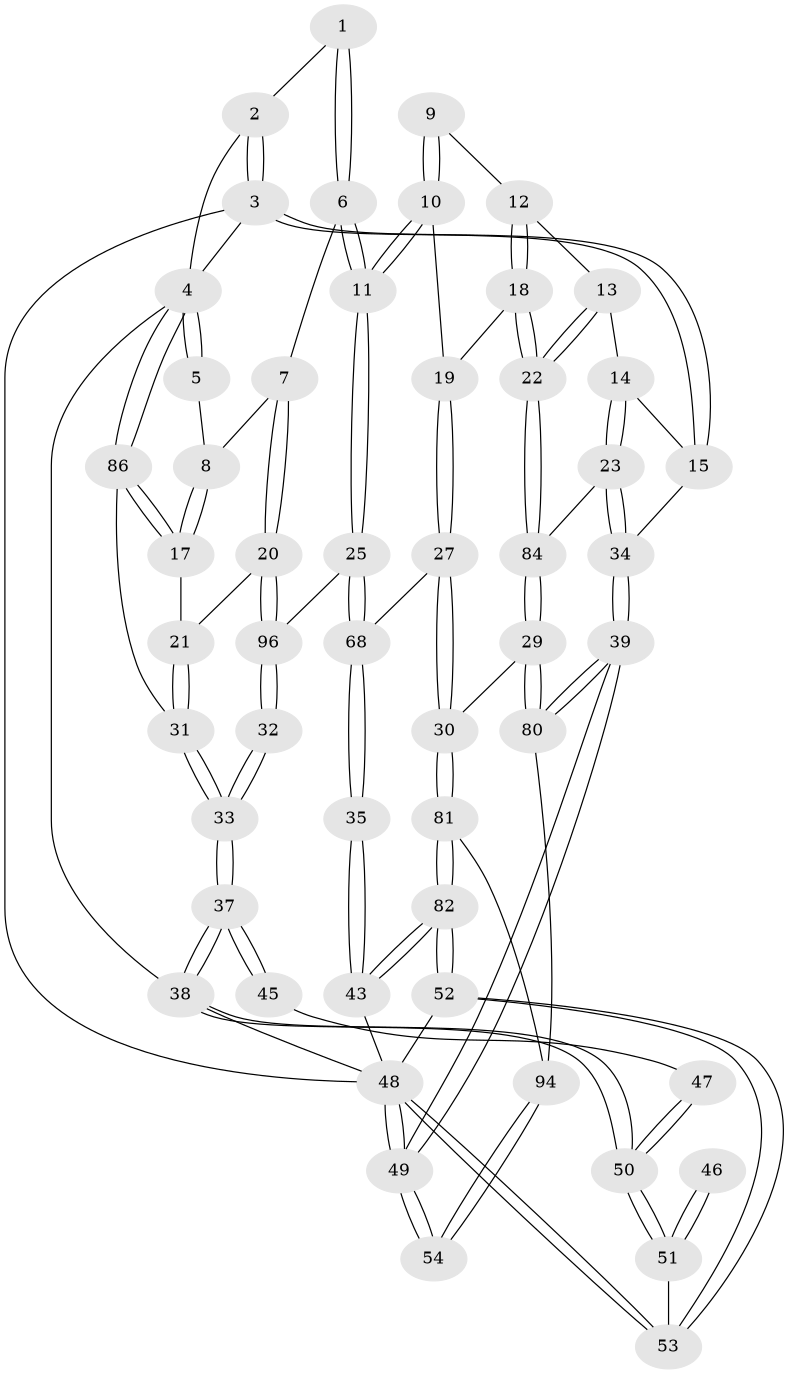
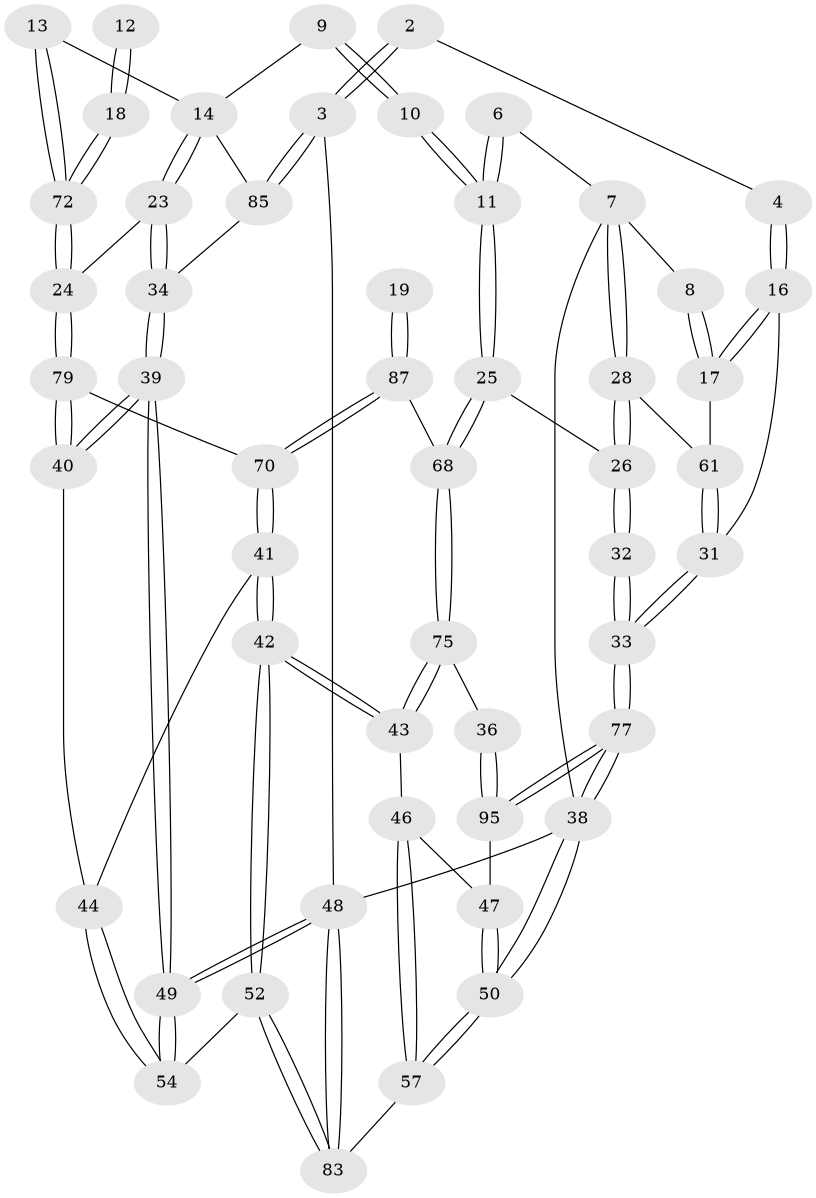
(343, 27) -> none
(475, 159) -> (263, 71)
(222, 247) -> none
(567, 251) -> none
(438, 291) -> none
(482, 335) -> none
(197, 379) -> none
(533, 379) -> (64, 203)
(119, 467) -> (779, 291)
(699, 467) -> (259, 203)
(269, 555) -> (622, 379)
(445, 555) -> (400, 379)
(533, 555) -> (64, 291)
(51, 640) -> (555, 507)
(181, 643) -> (710, 467)
(269, 643) -> (622, 467)
(533, 643) -> (64, 379)
(445, 731) -> (265, 467)
none -> (488, 731)
(533, 731) -> (64, 467)
(357, 819) -> (444, 643)
(445, 819) -> (265, 555)
none -> (446, 863)
(225, 907) -> (622, 731)
(445, 907) -> (265, 643)
(269, 995) -> (490, 819)
(373, 1039) -> (401, 775)
(414, 1045) -> (212, 1039)
(546, 1083) -> (89, 907)
(669, 1259) -> (412, 1083)
(669, 1347) -> (334, 1171)
